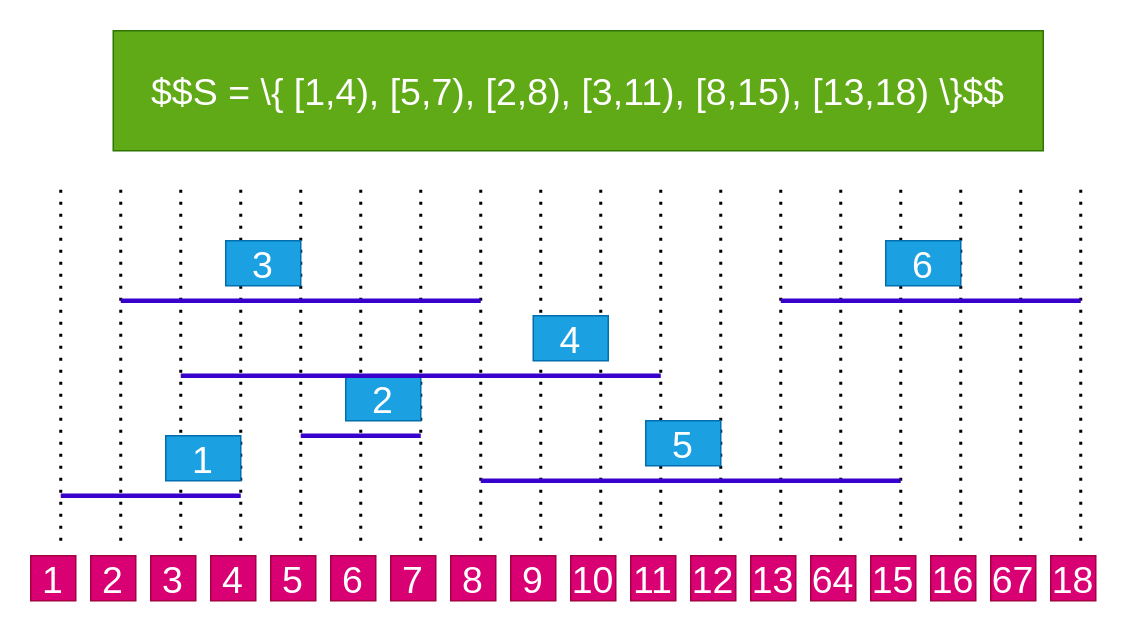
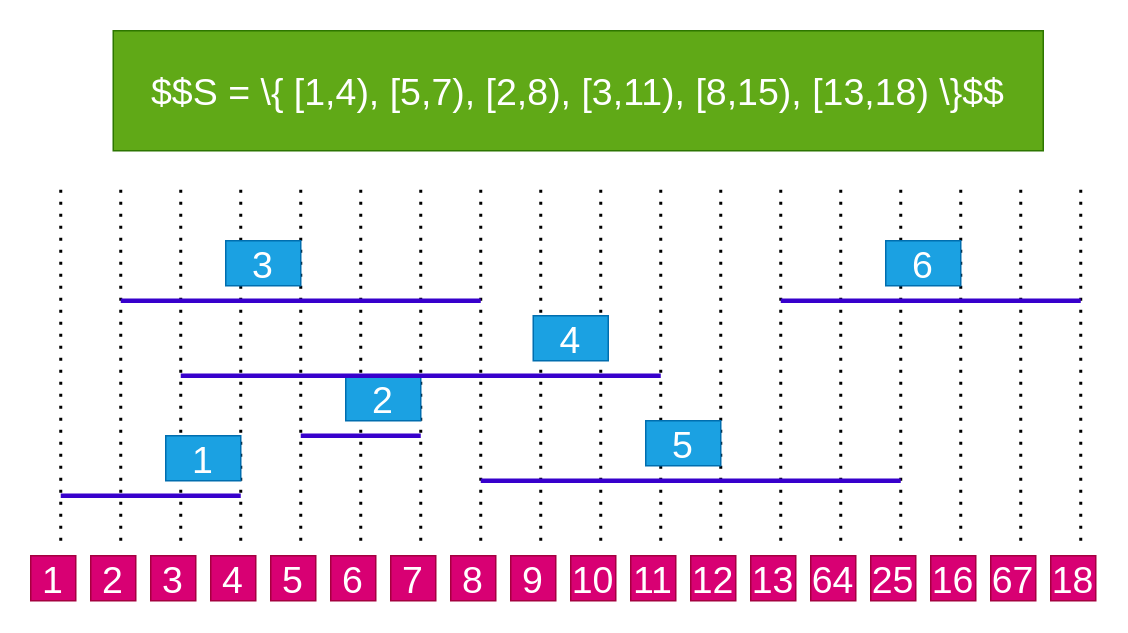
(893, 578) -> (893, 578)
